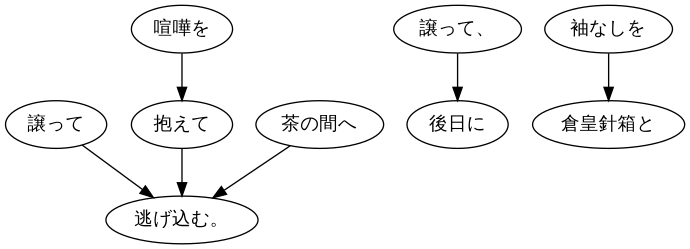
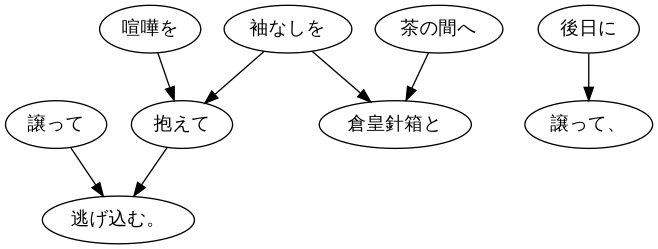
(458, 70) -> (589, 70)
none -> (240, 73)
(257, 168) -> (420, 71)
